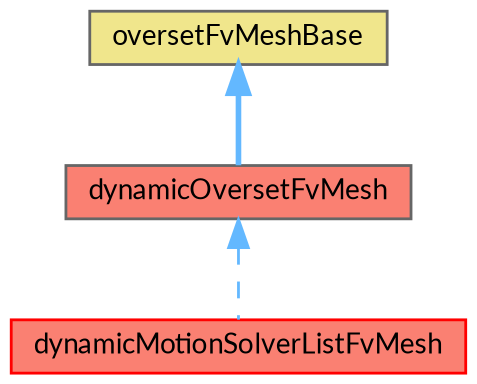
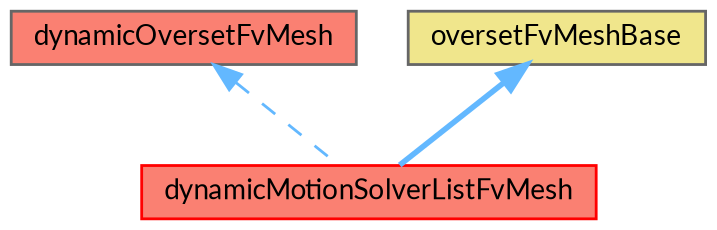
(238, 129) -> (452, 124)
